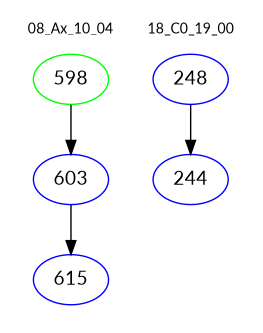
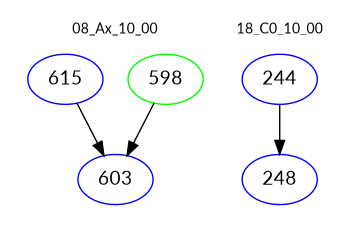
(71, 30) -> (116, 30)
(191, 30) -> (280, 30)
(191, 123) -> (280, 123)
(71, 223) -> (87, 123)
